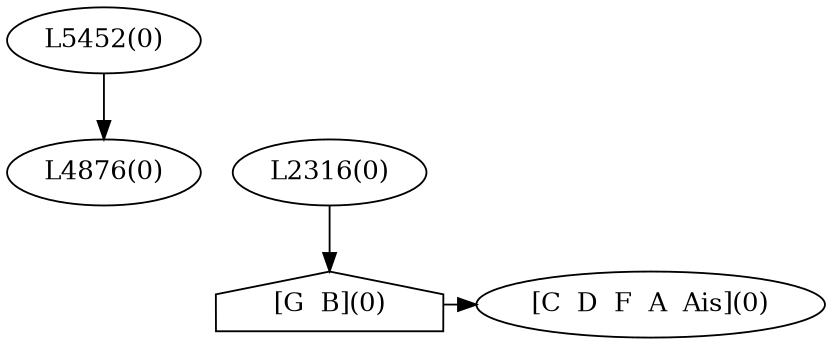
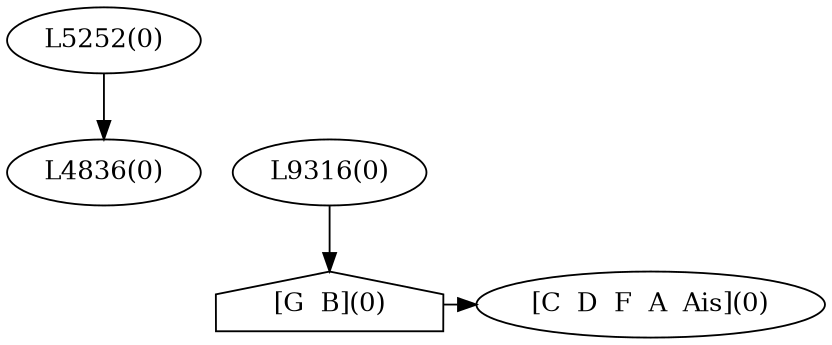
(104, 40) -> (104, 40)
(104, 172) -> (104, 172)
(330, 172) -> (330, 172)
